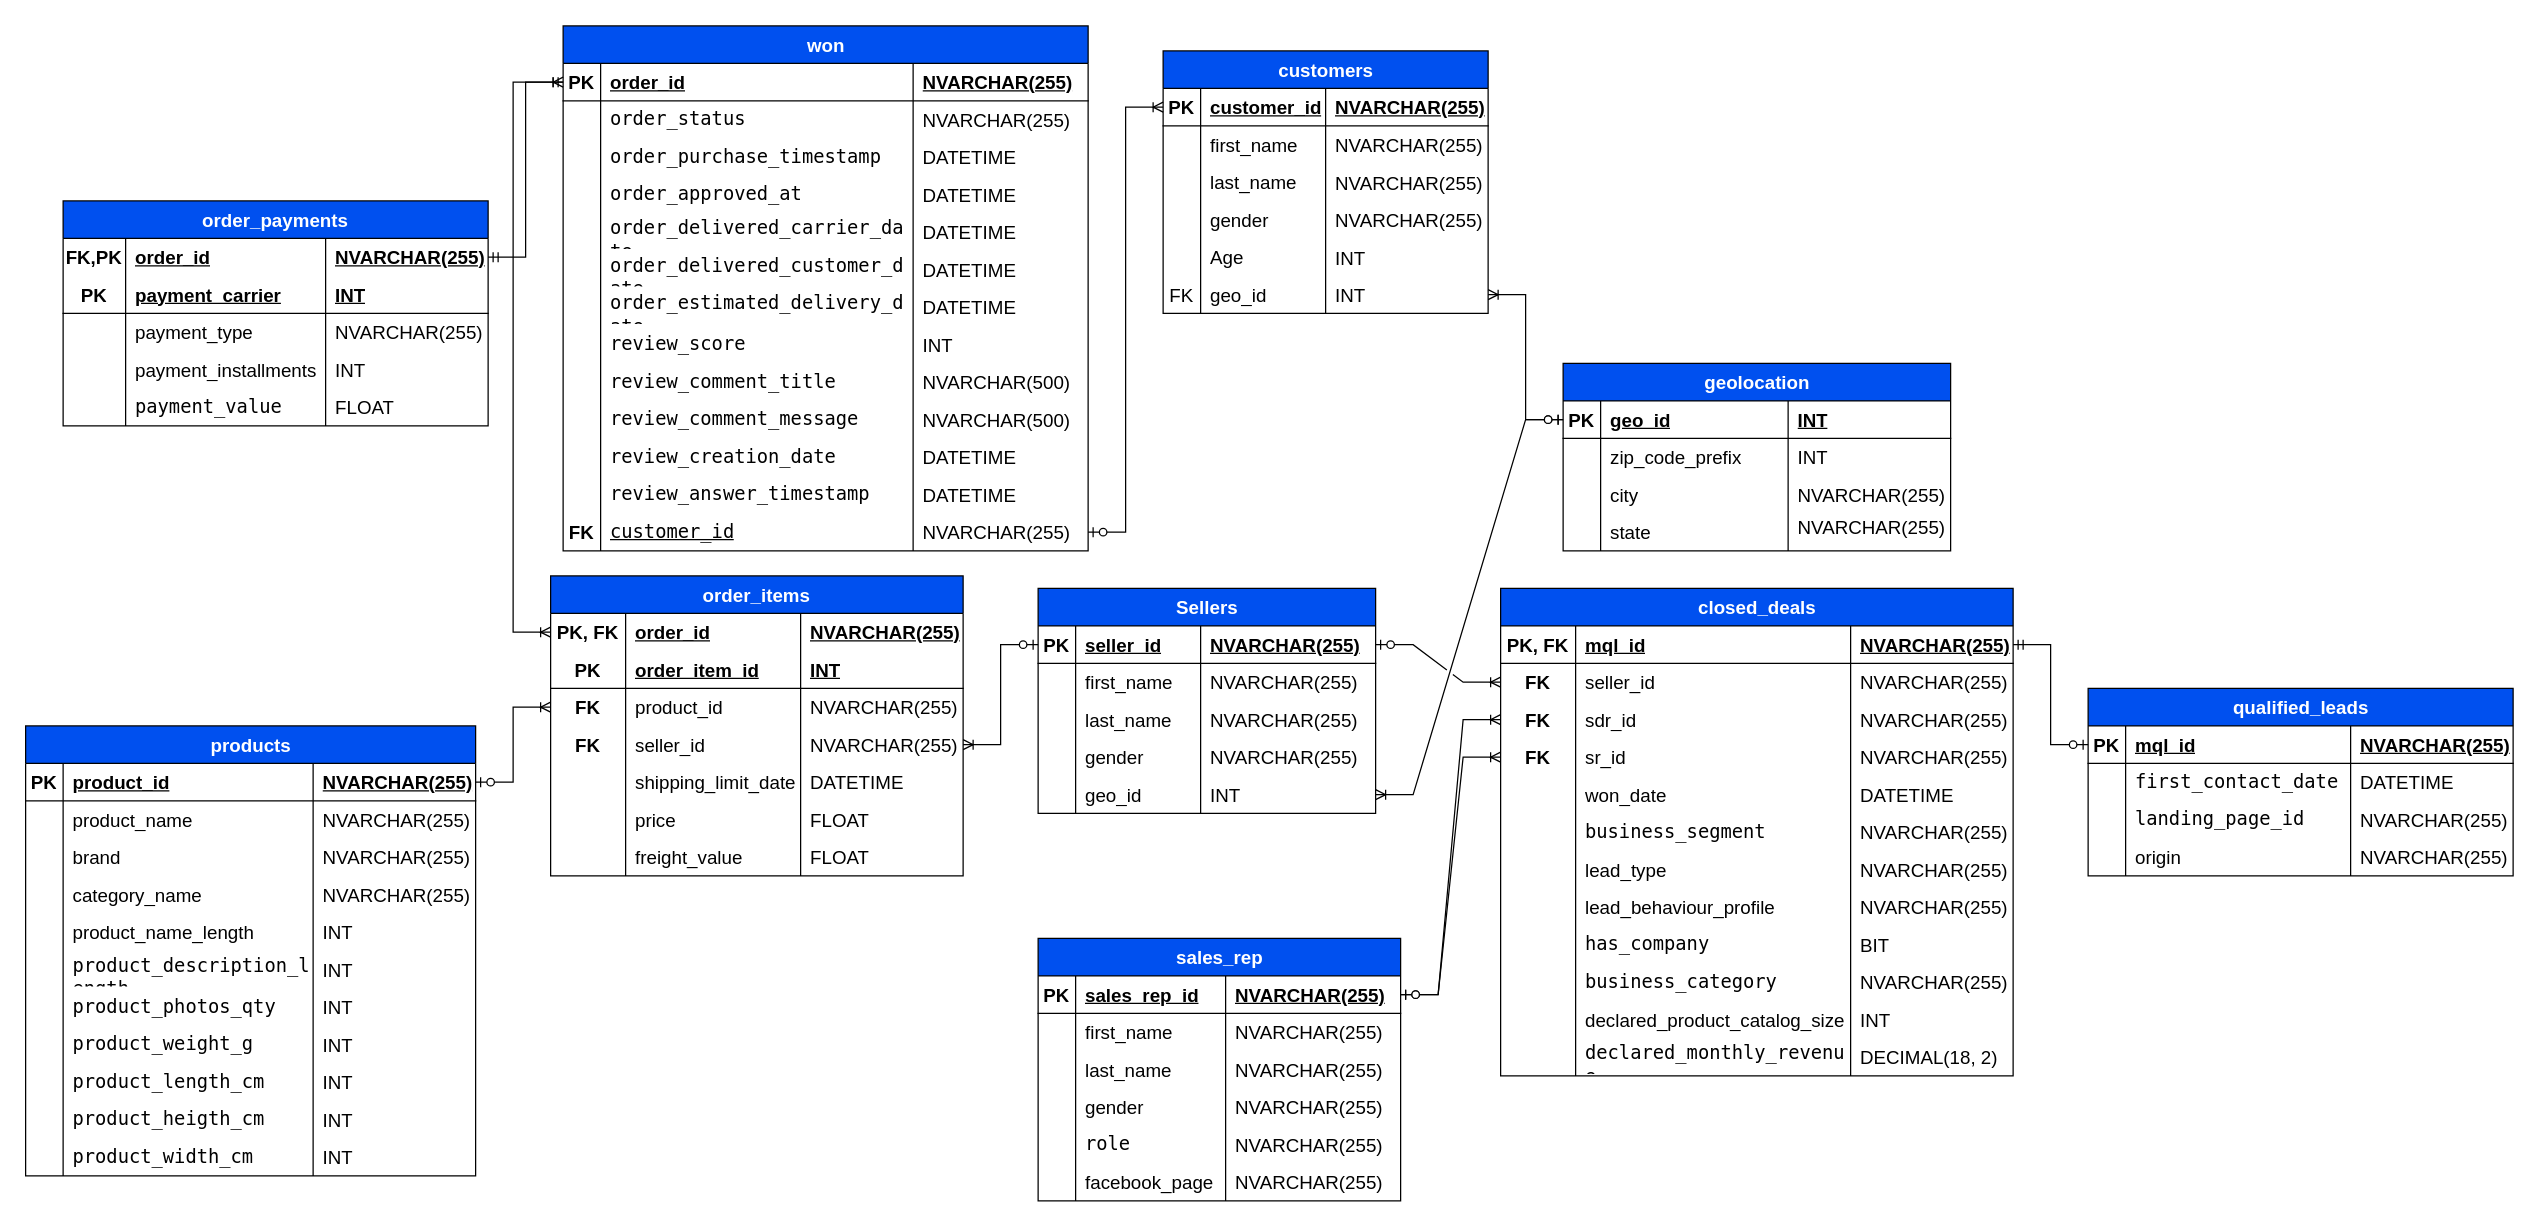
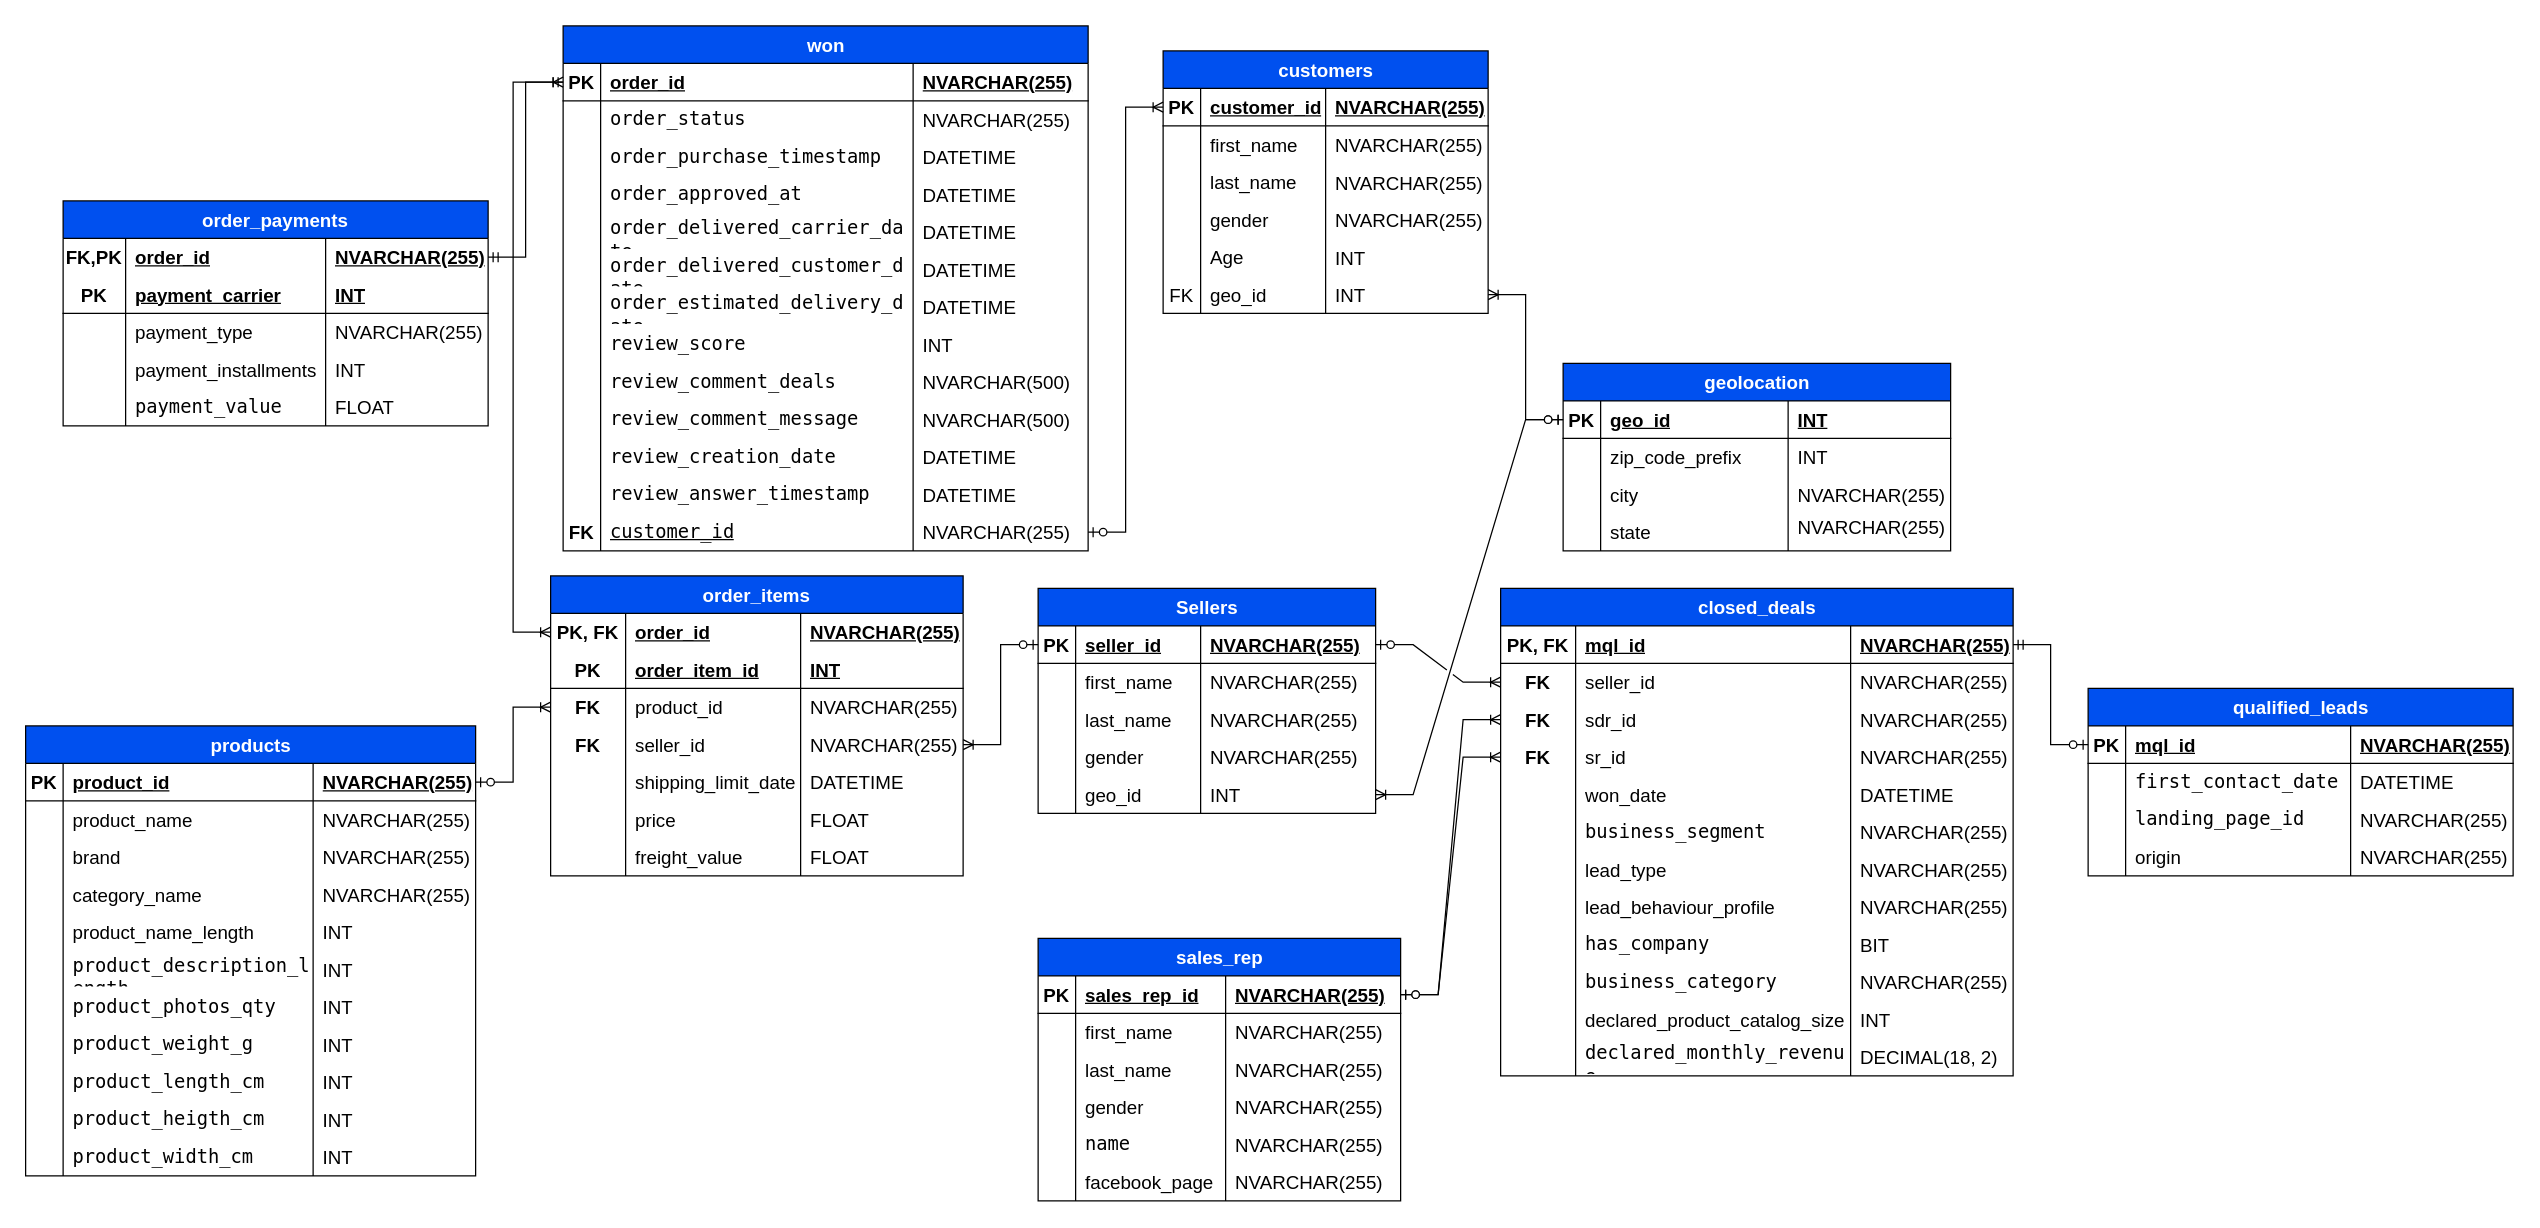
(708, 382) -> (711, 382)
(1104, 1144) -> (1107, 1144)
